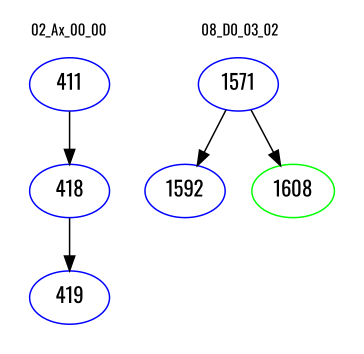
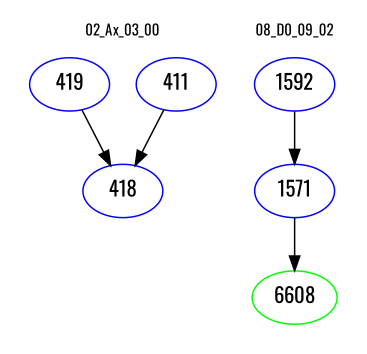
(70, 32) -> (123, 32)
(240, 32) -> (295, 32)
(215, 131) -> (295, 130)
(293, 191) -> (295, 298)
(70, 237) -> (93, 131)
